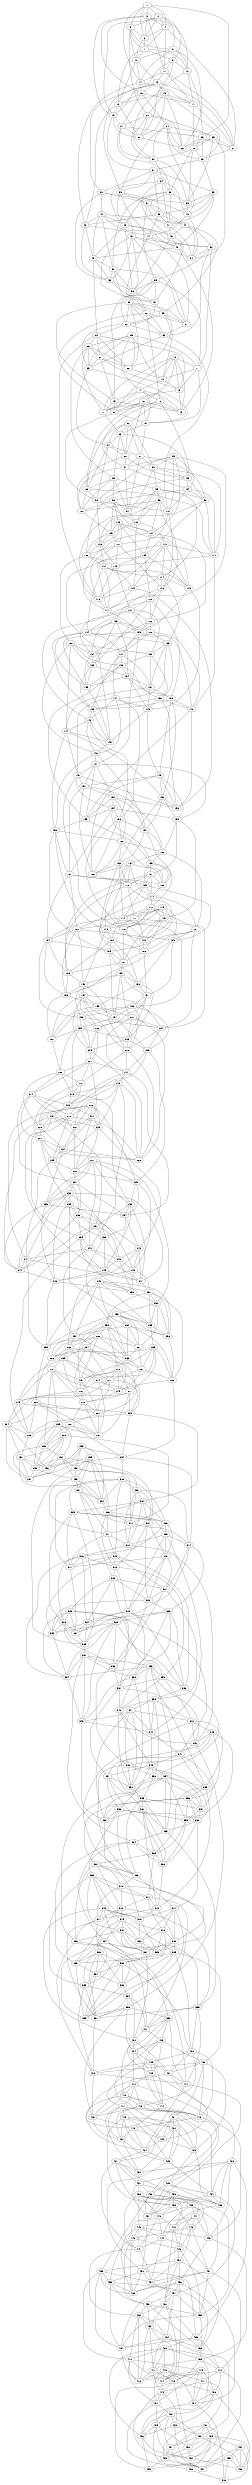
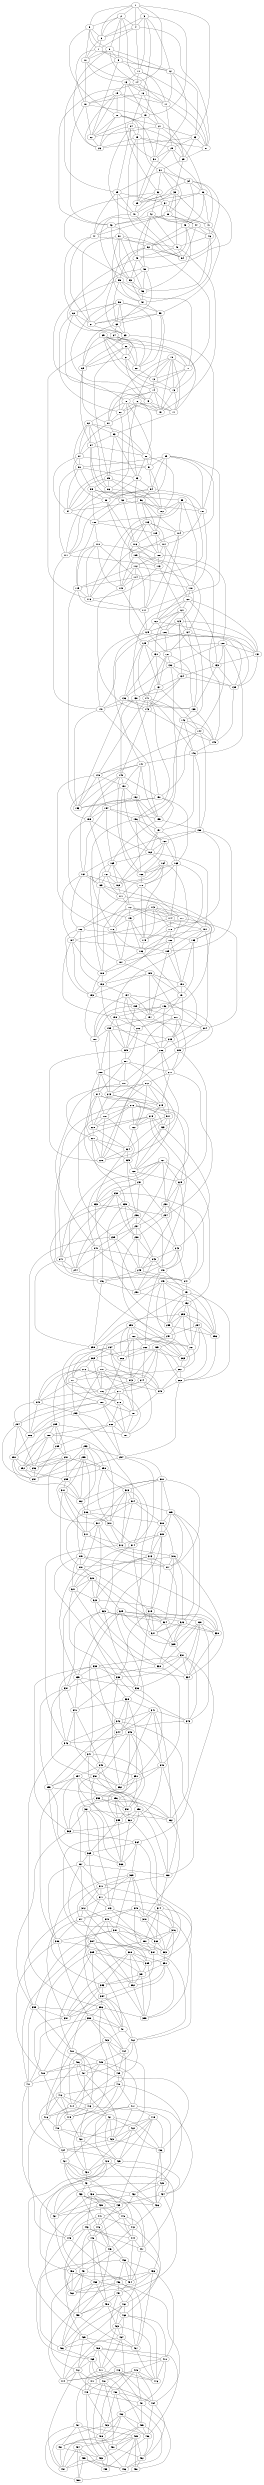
(108, 925) -> (104, 919)
(73, 1024) -> (131, 1028)
